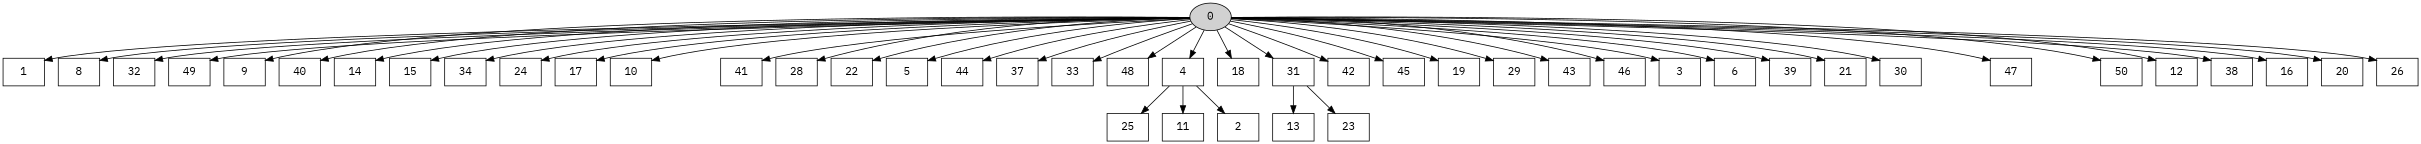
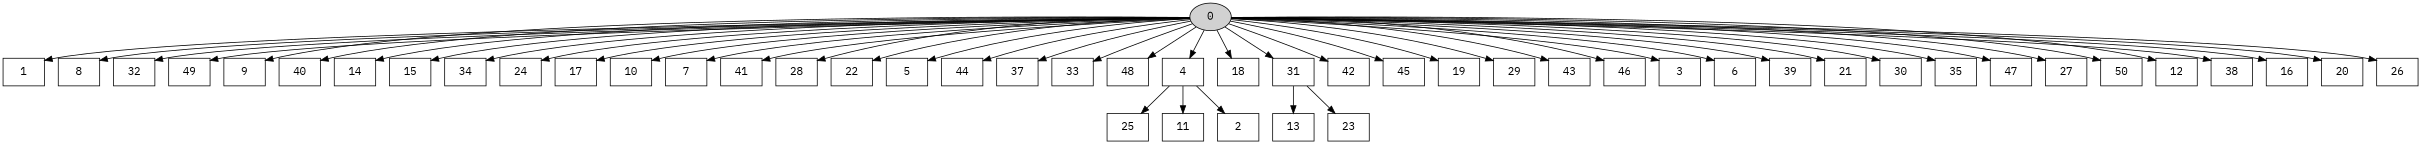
none -> (686, 72)
none -> (1956, 72)
none -> (2066, 72)
